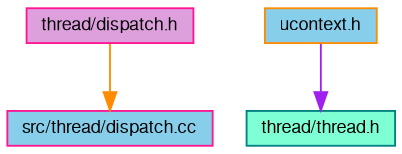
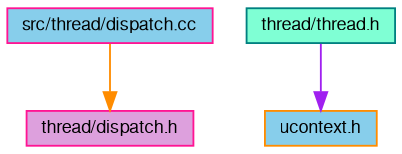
(110, 68) -> (110, 68)
(321, 68) -> (321, 68)
